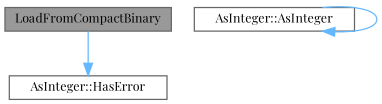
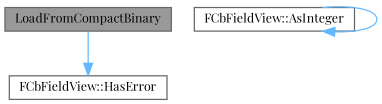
(274, 19) -> (274, 19)
(88, 88) -> (88, 88)
